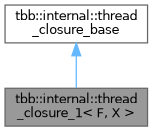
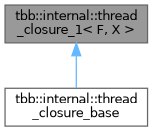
(76, 72) -> (76, 72)
